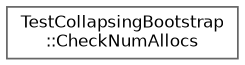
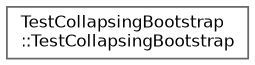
(122, 33) -> (128, 33)
